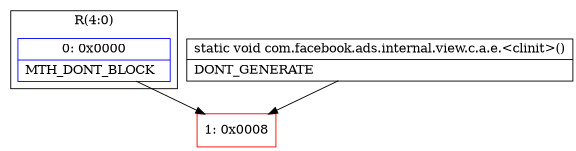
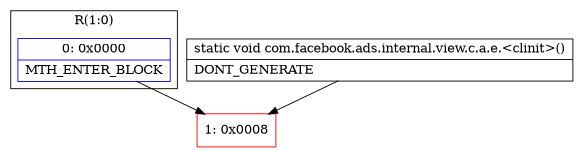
(94, 21) -> (94, 21)
(90, 70) -> (94, 70)
